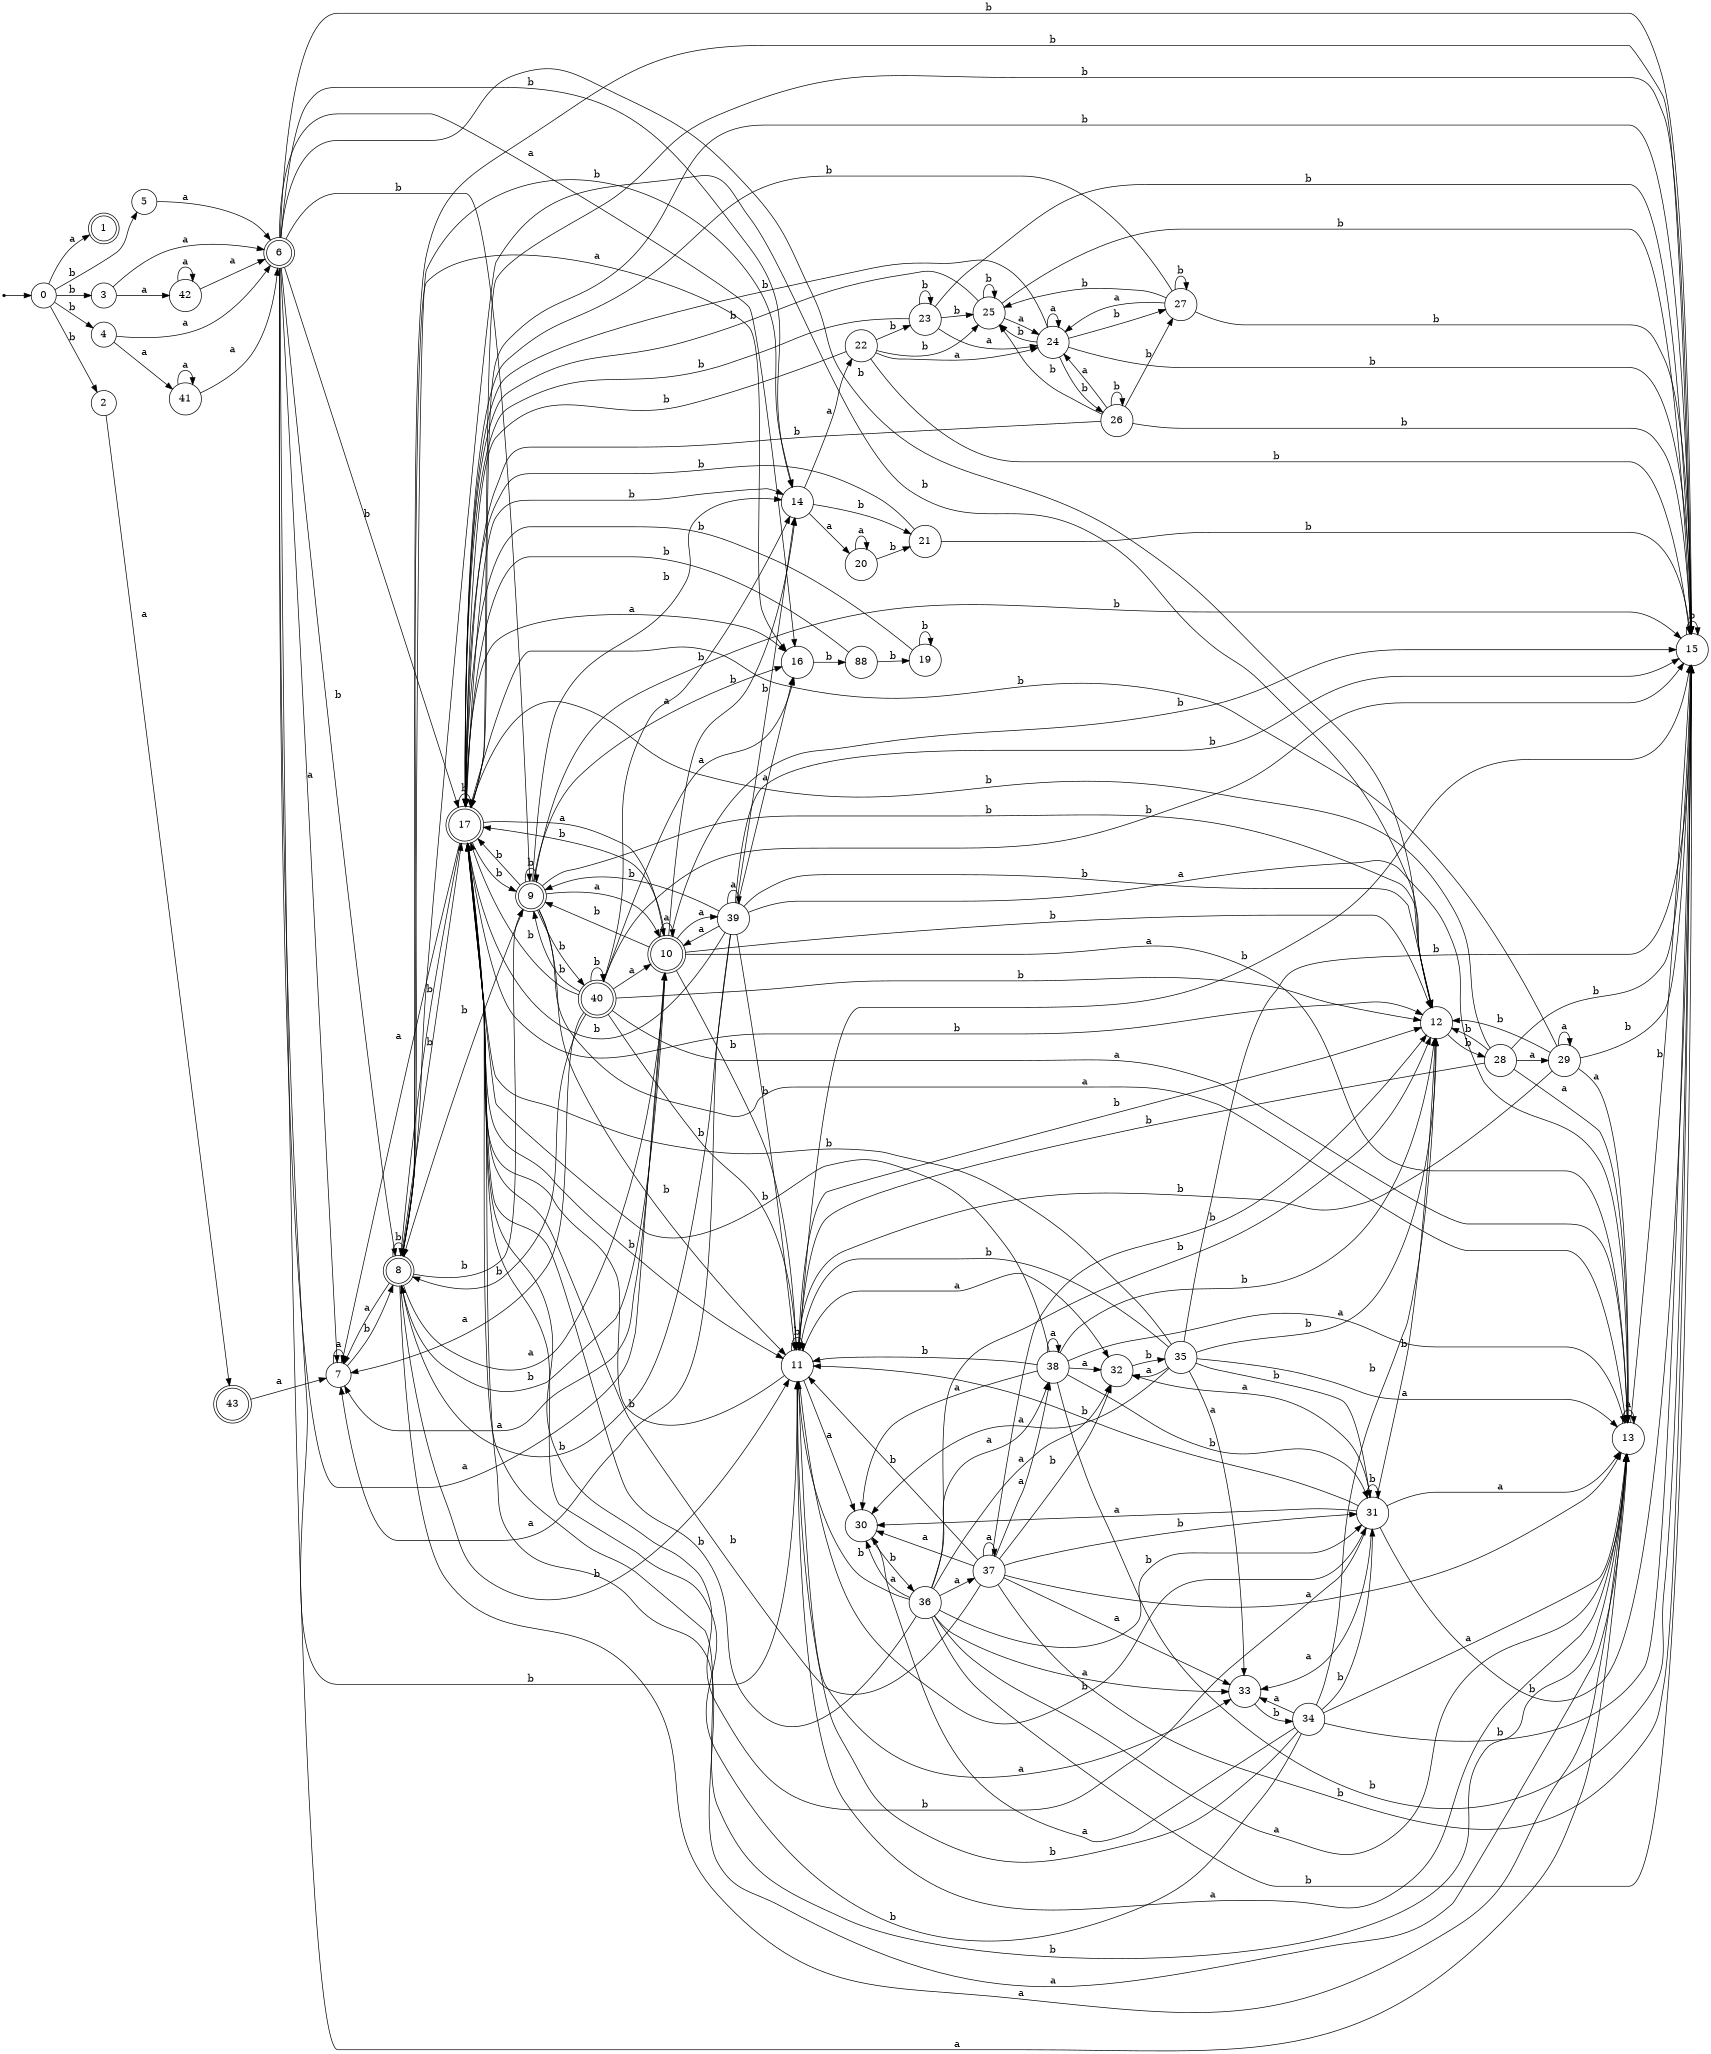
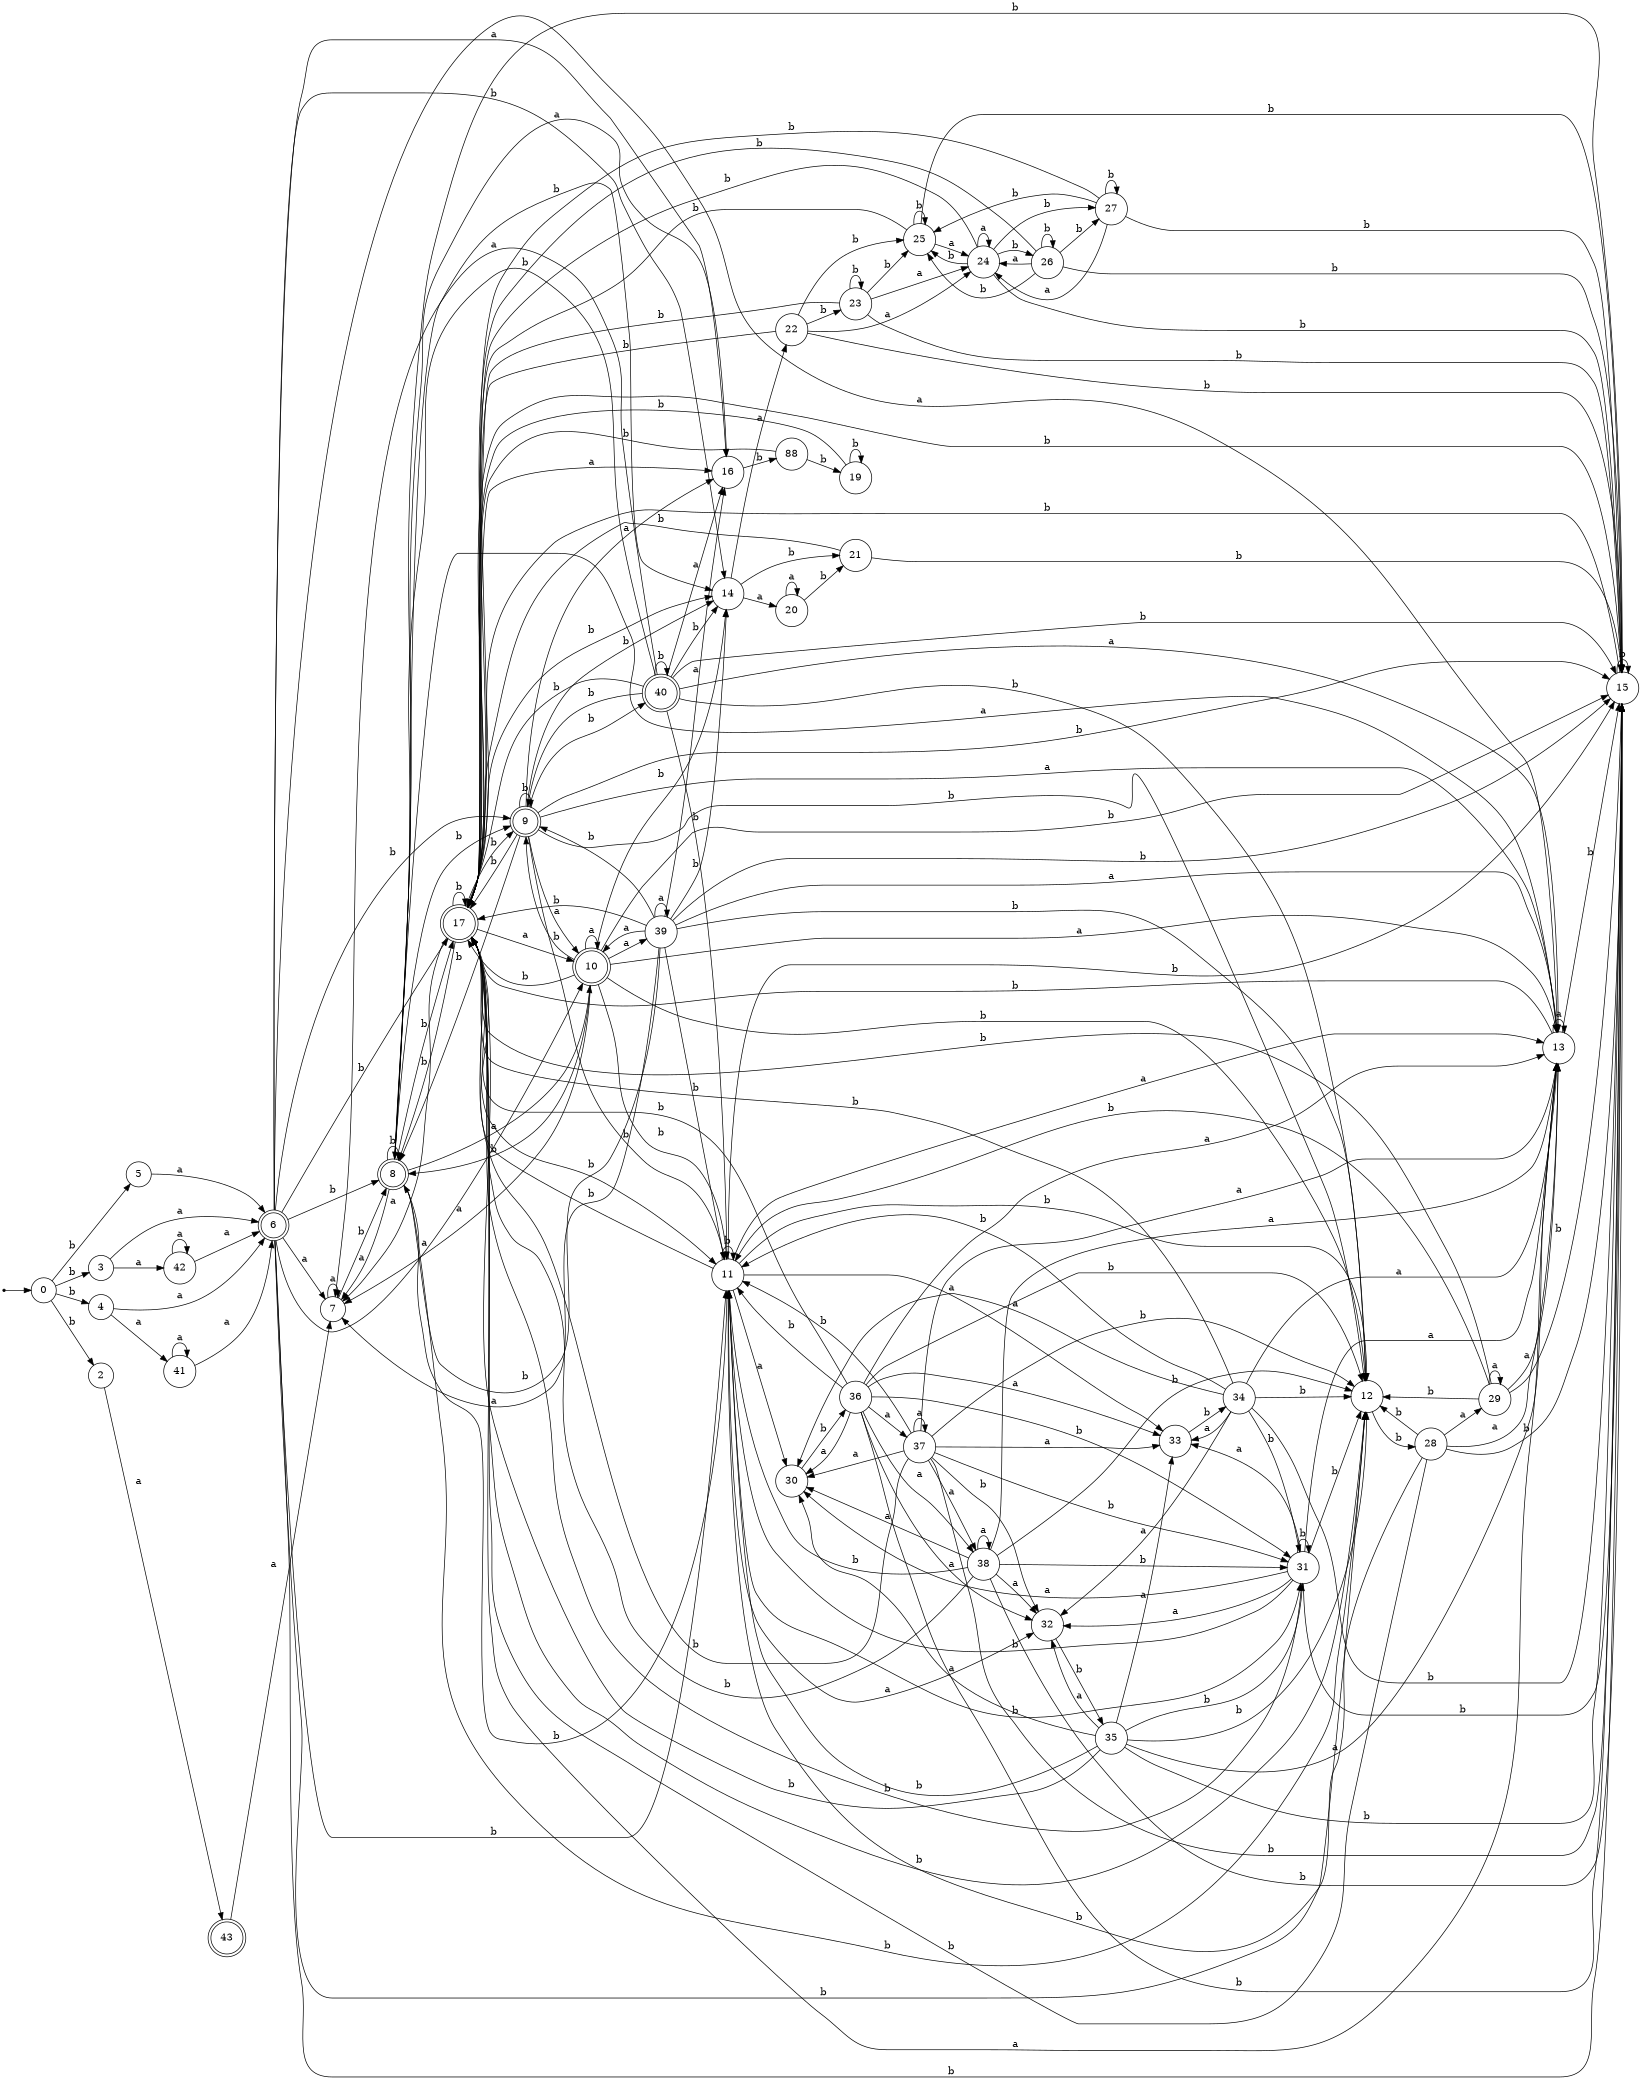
(104, 228) -> none
(629, 979) -> none
none -> (1171, 1505)
